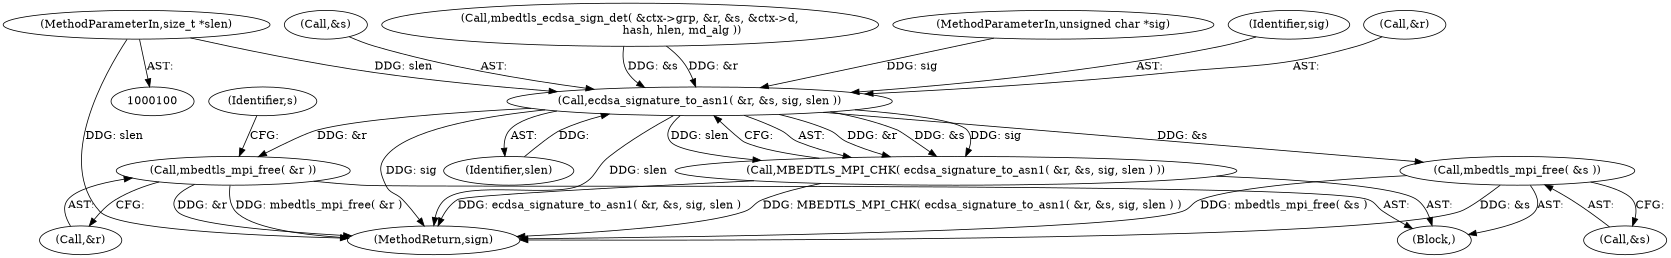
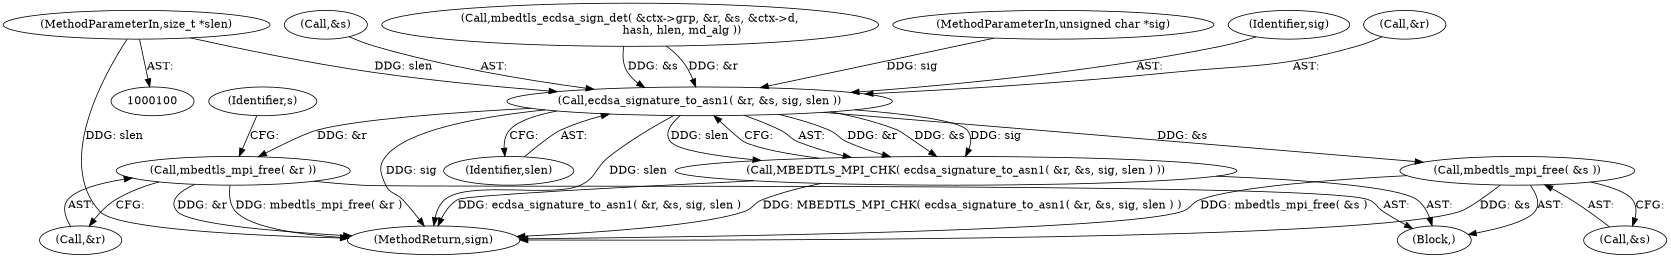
(526, 136) -> (526, 136)
(576, 136) -> (576, 136)
